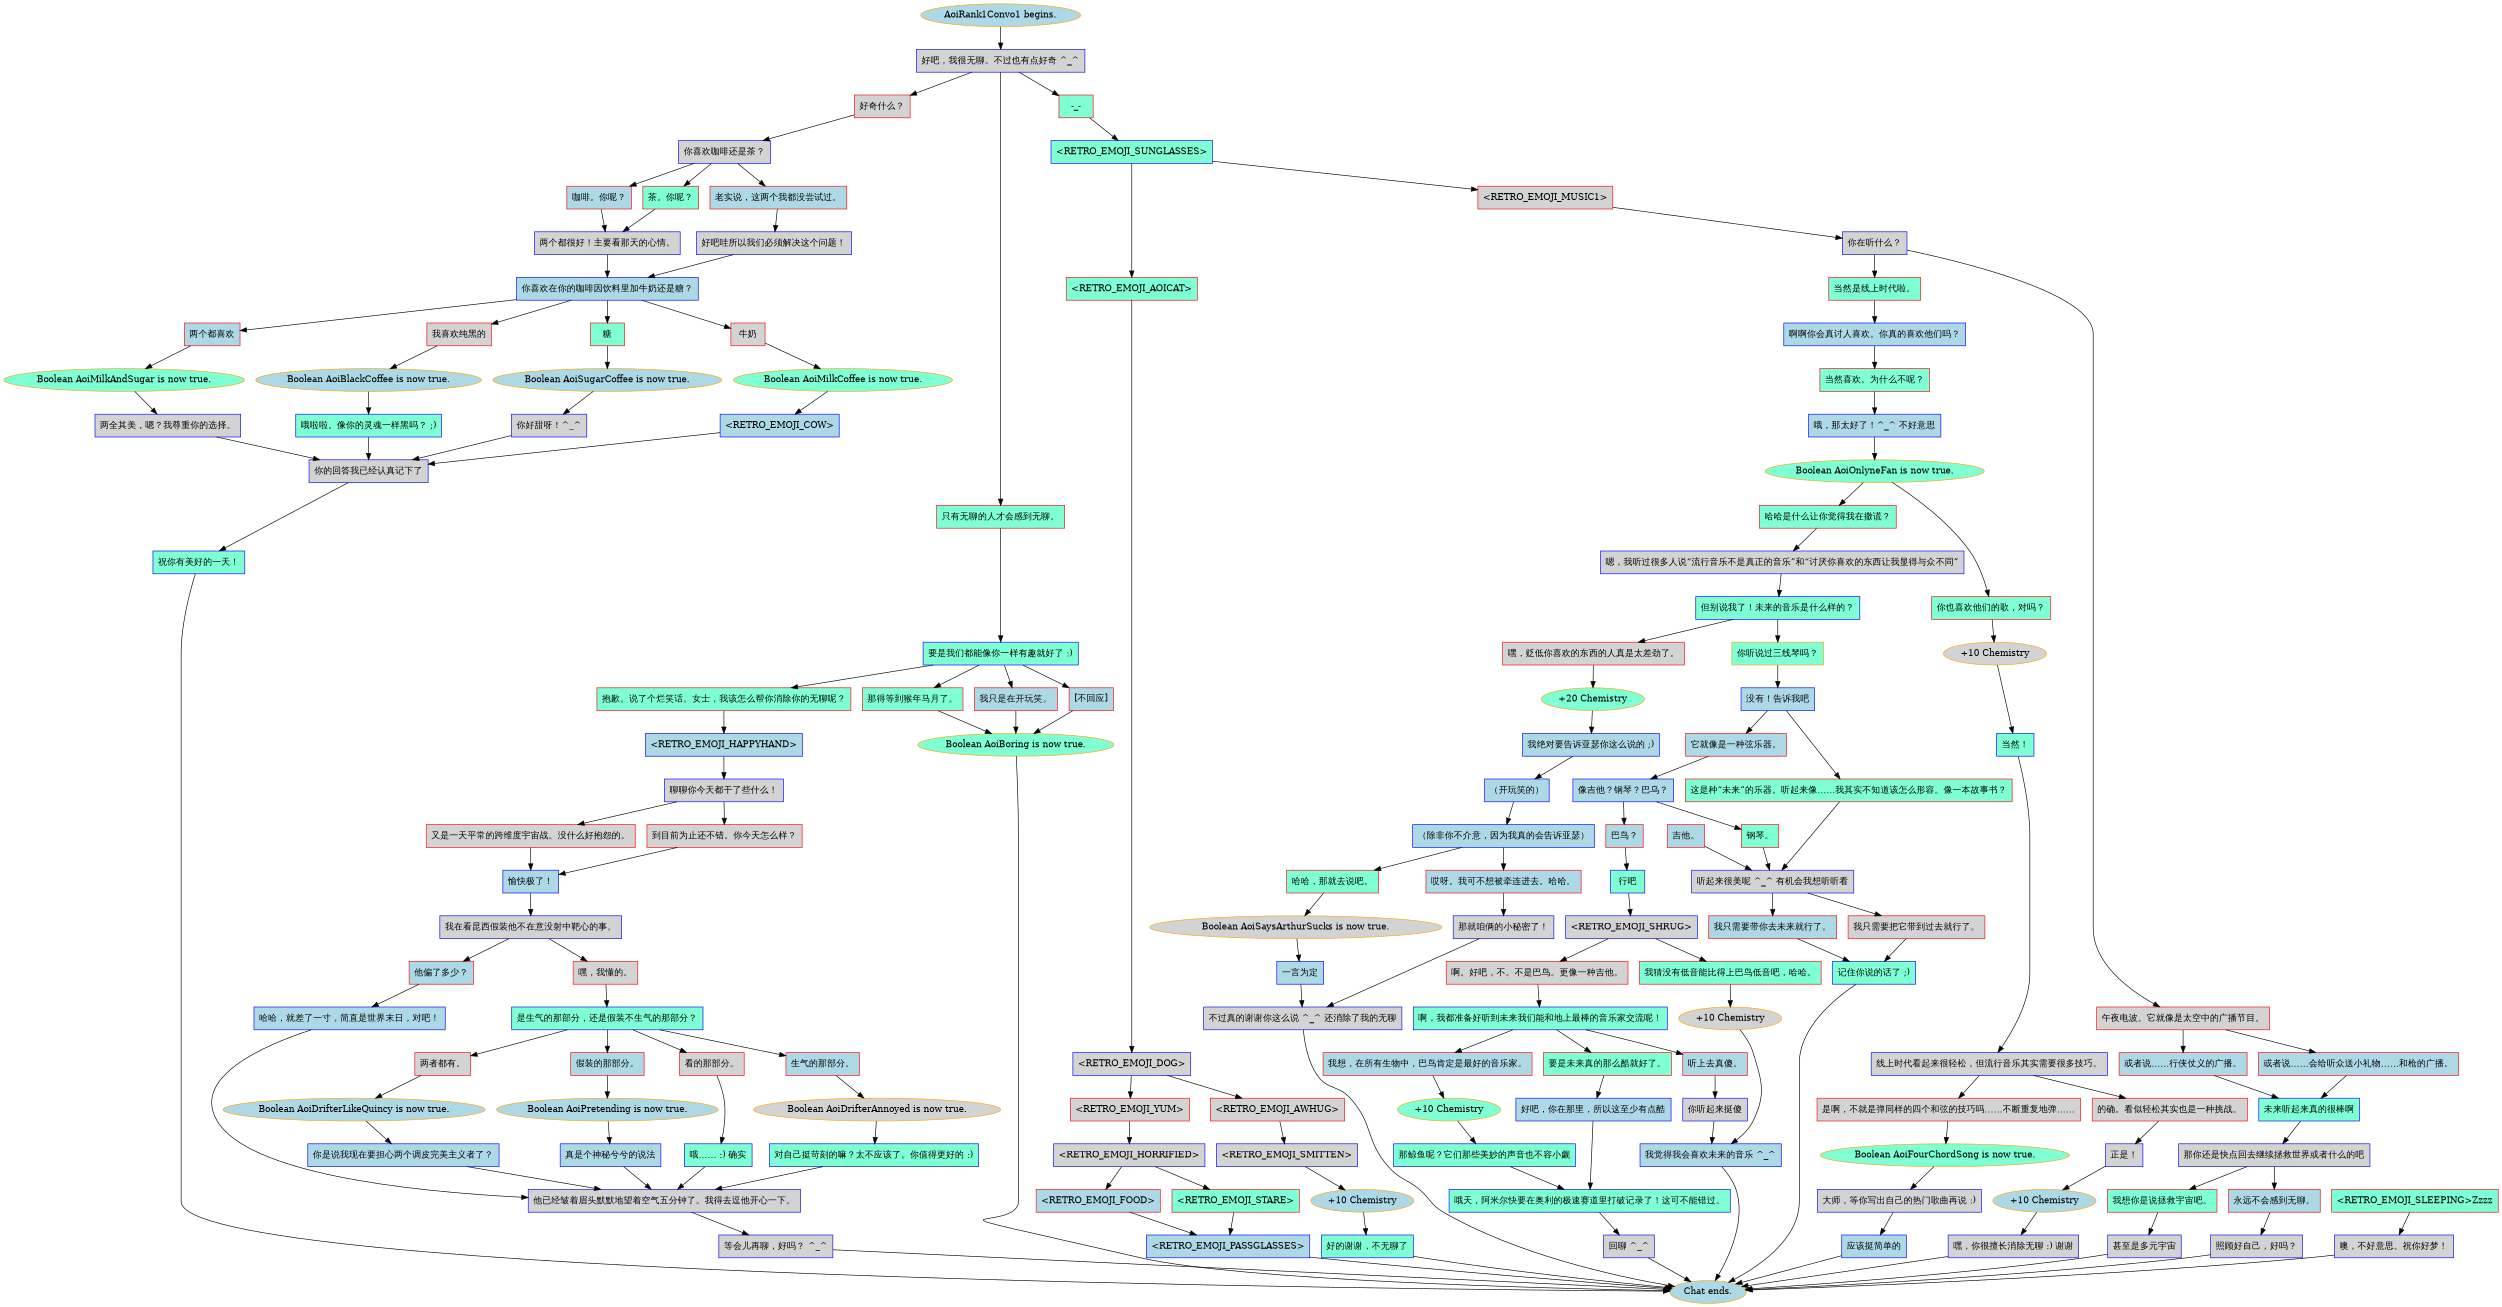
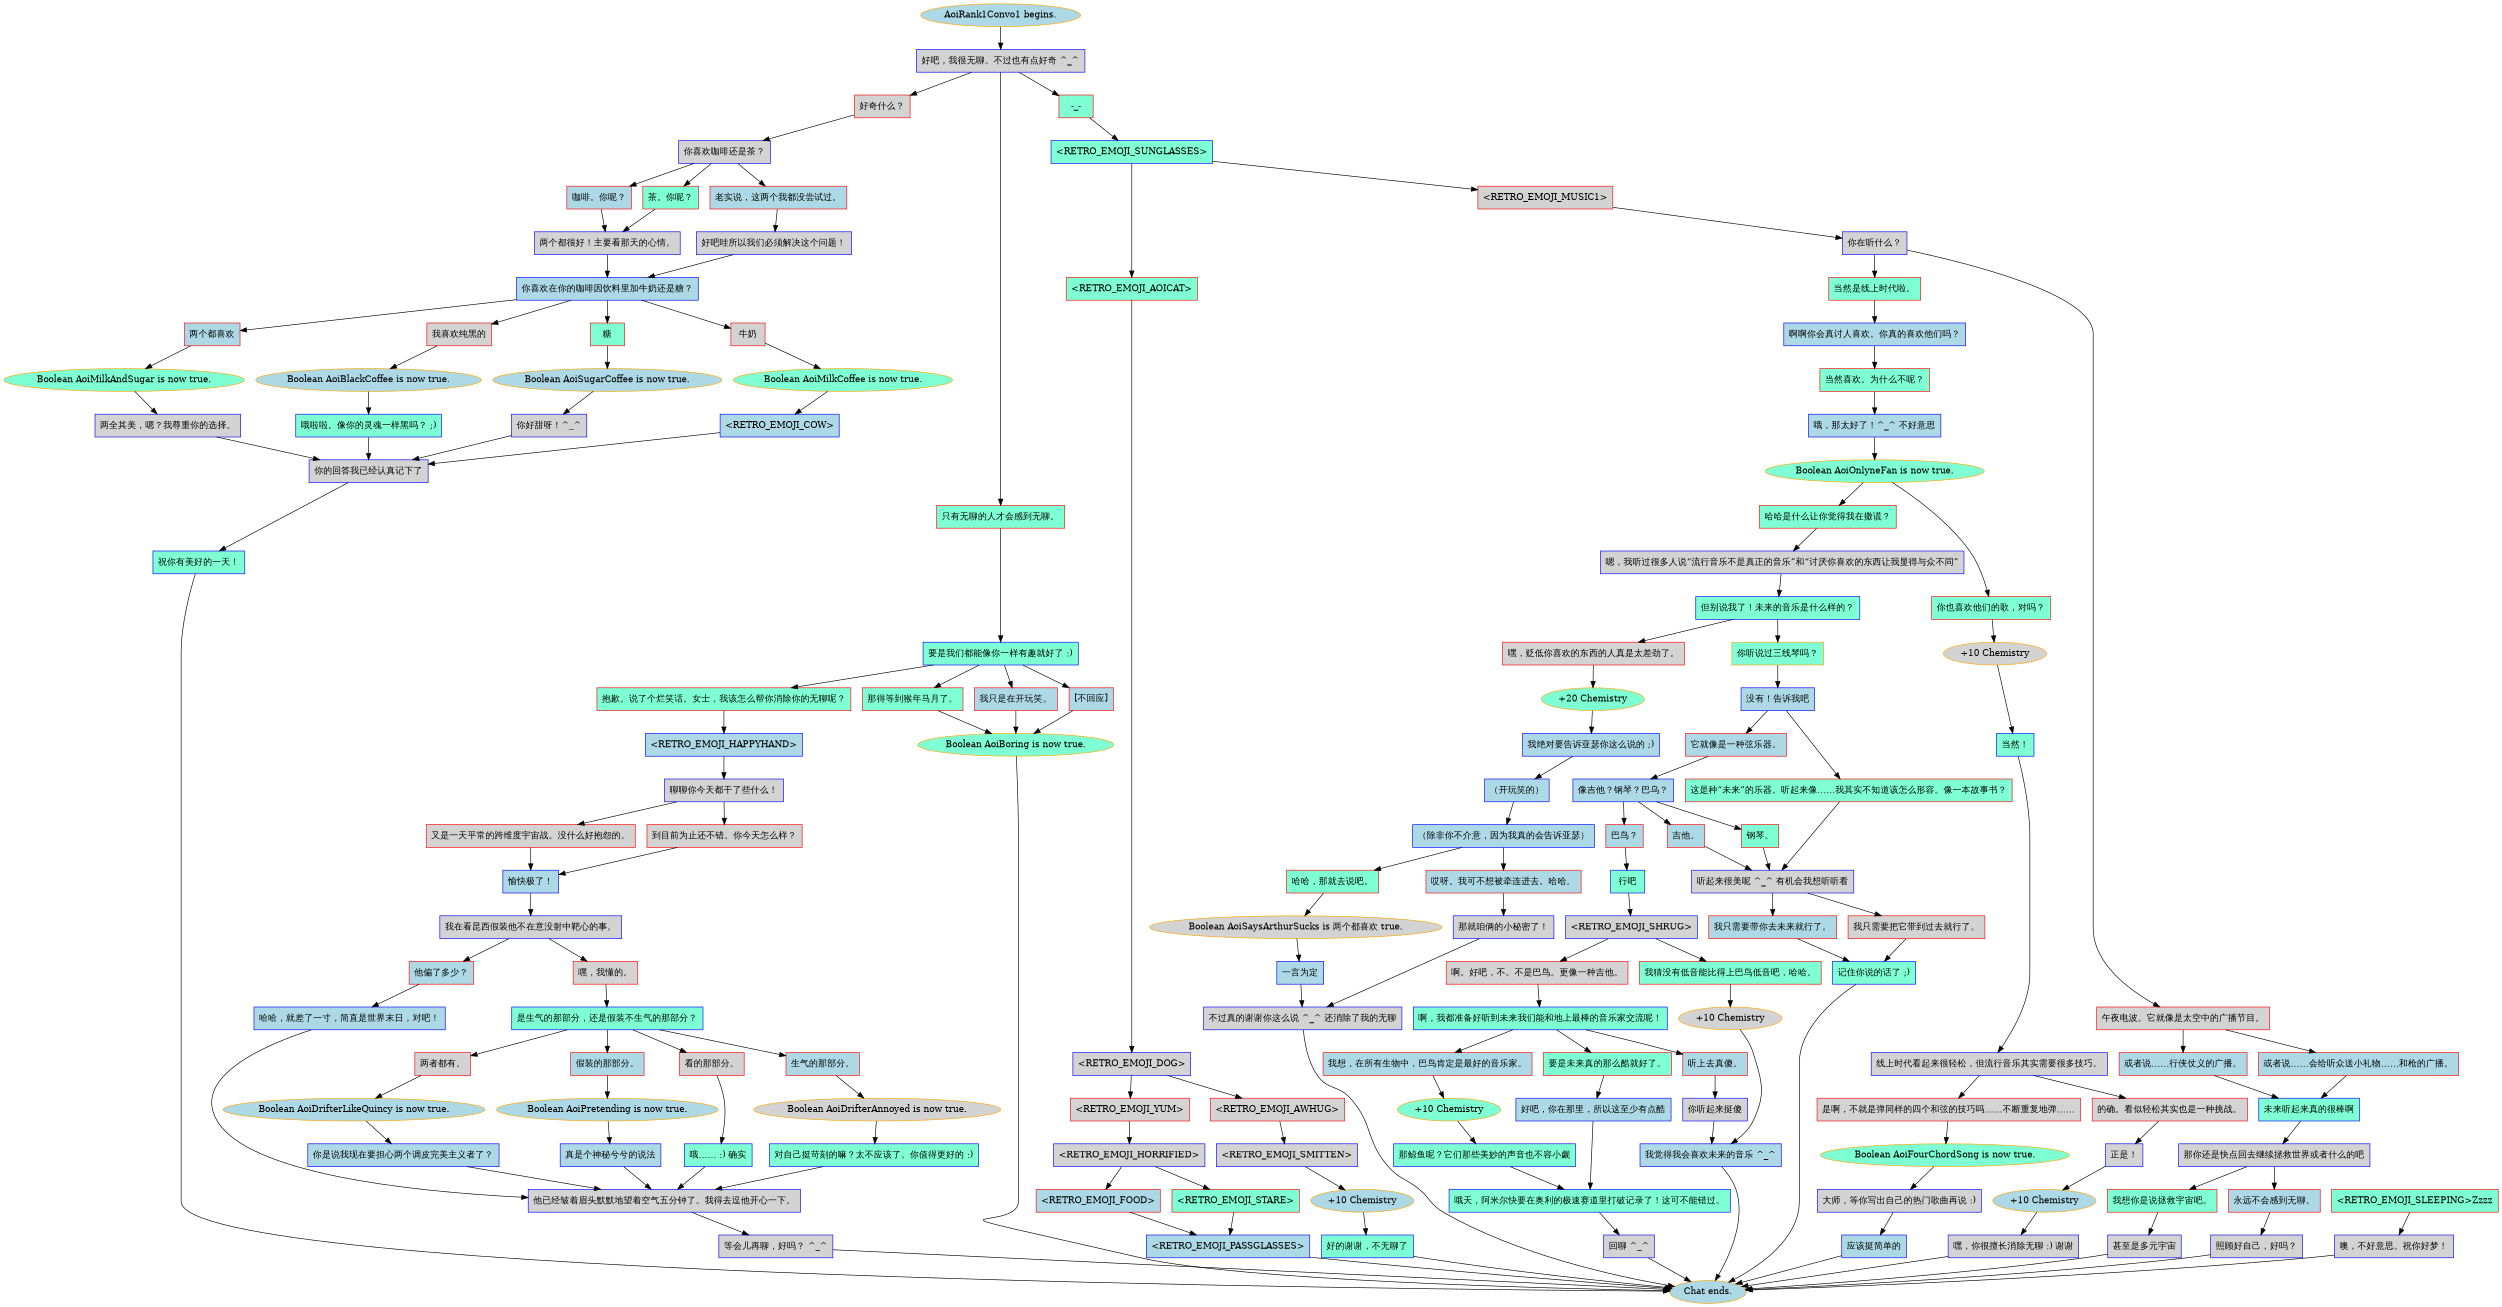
none -> (1652, 811)
(1296, 927) -> (1296, 927)
